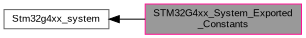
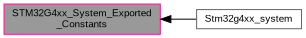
(132, 19) -> (184, 19)
